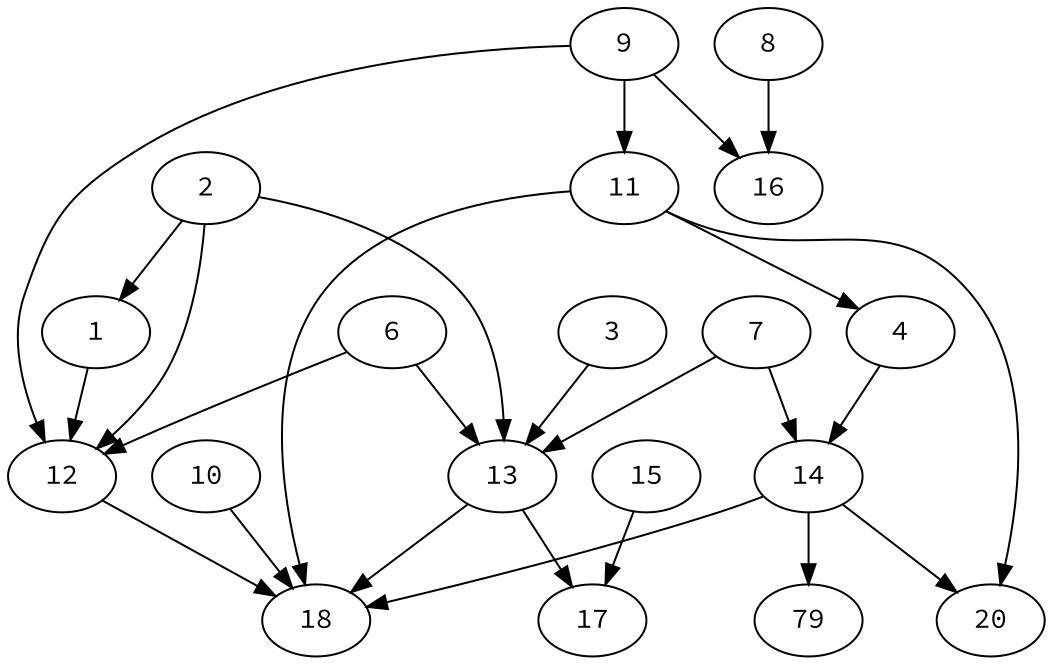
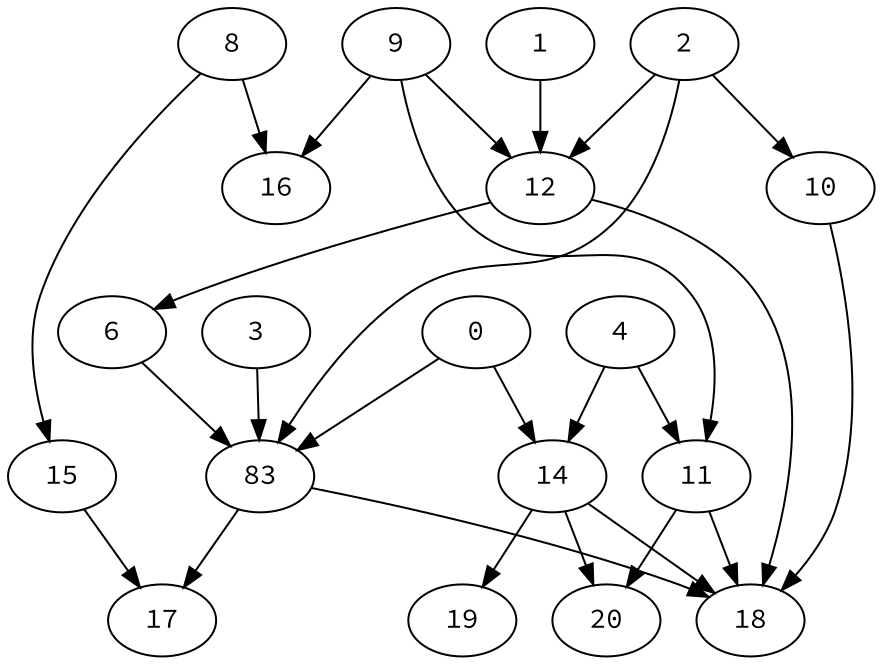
none -> (72, 229)
(157, 252) -> (746, 109)
(753, 255) -> (654, 395)
(757, 332) -> (476, 332)
(234, 398) -> (330, 247)
(502, 476) -> (260, 476)
(809, 620) -> (462, 620)
